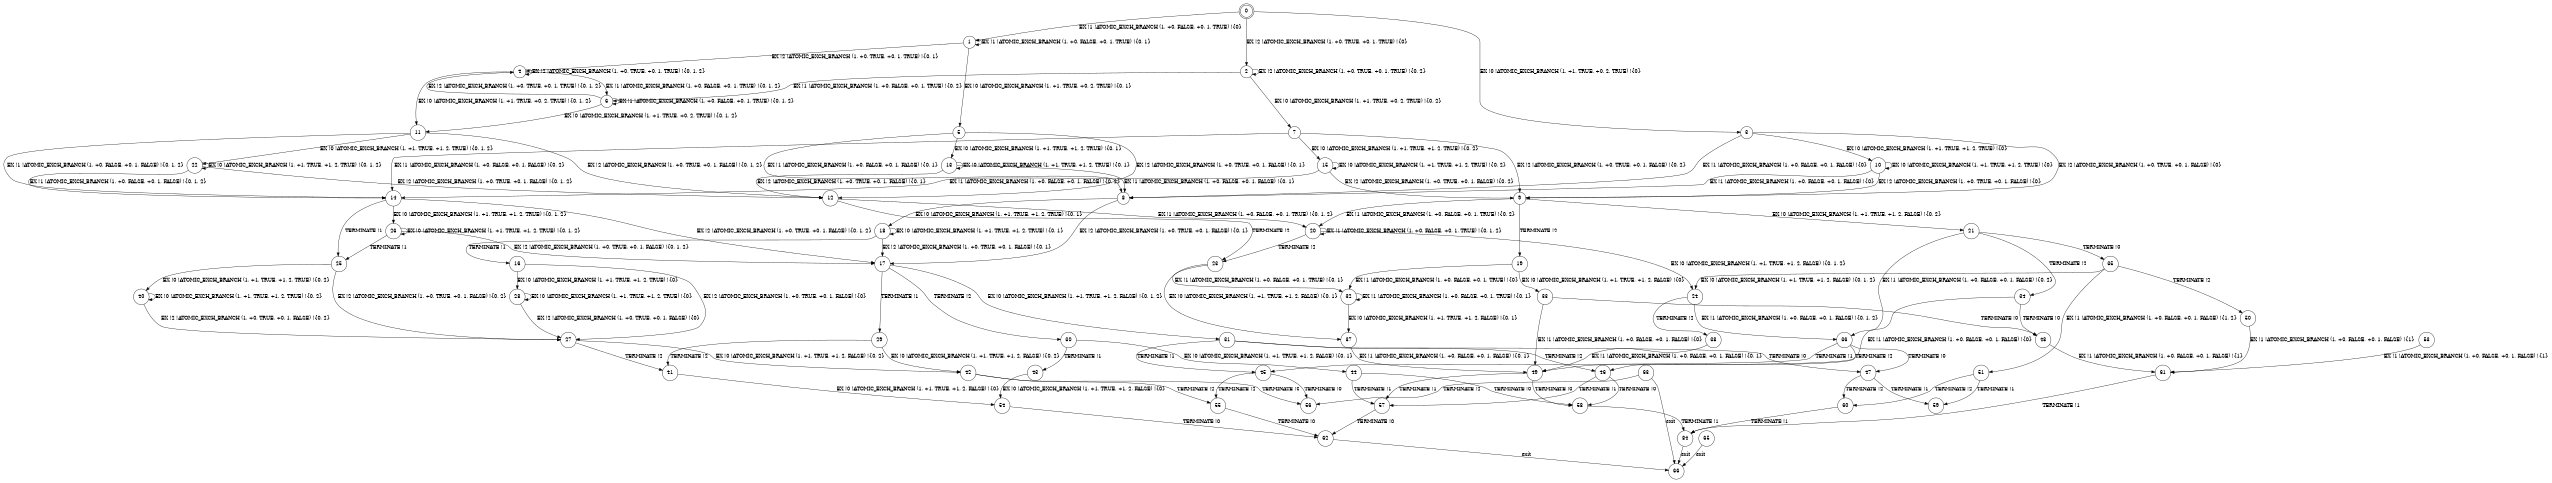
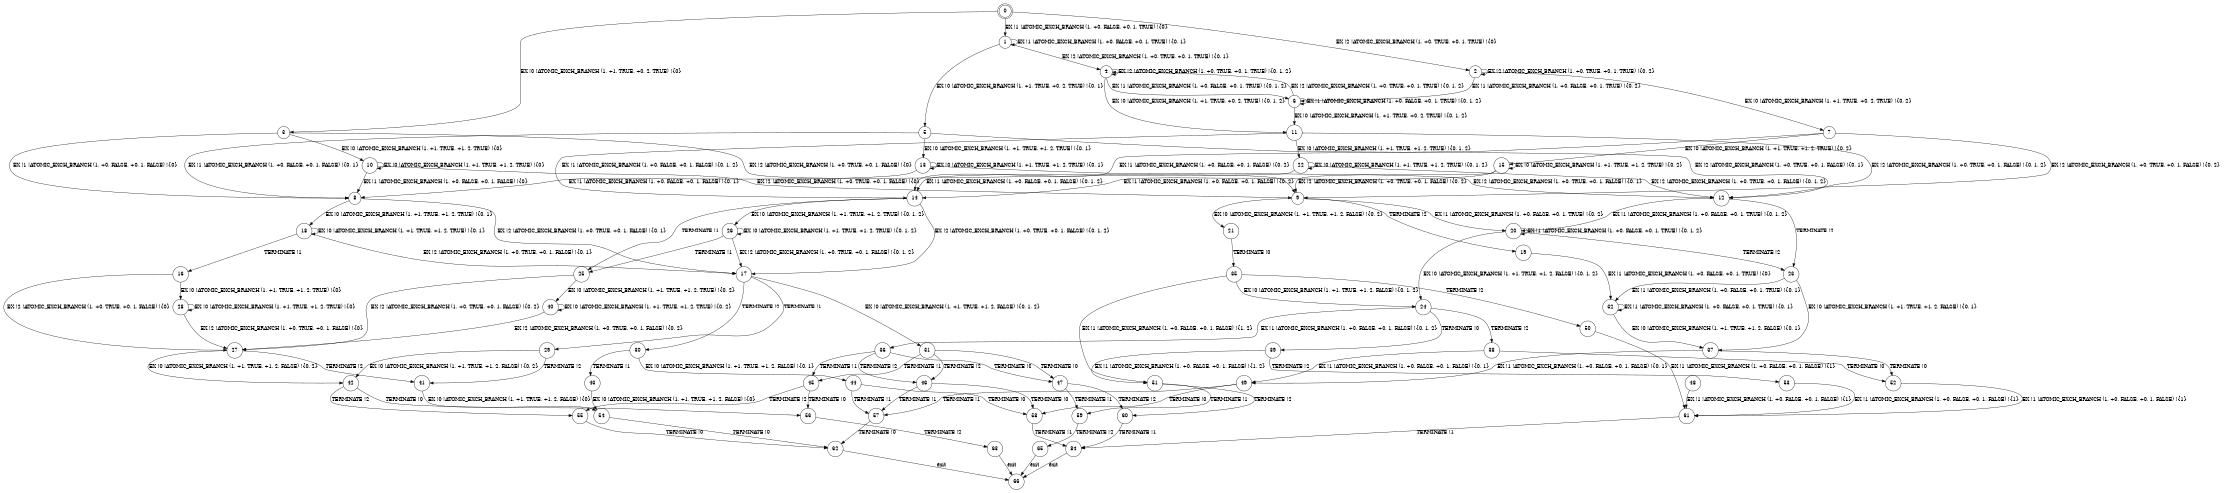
(1888, 271) -> none
(1545, 297) -> none
(2022, 297) -> none
none -> (1273, 350)
(1478, 383) -> (900, 430)
none -> (1893, 383)
none -> (1068, 438)
